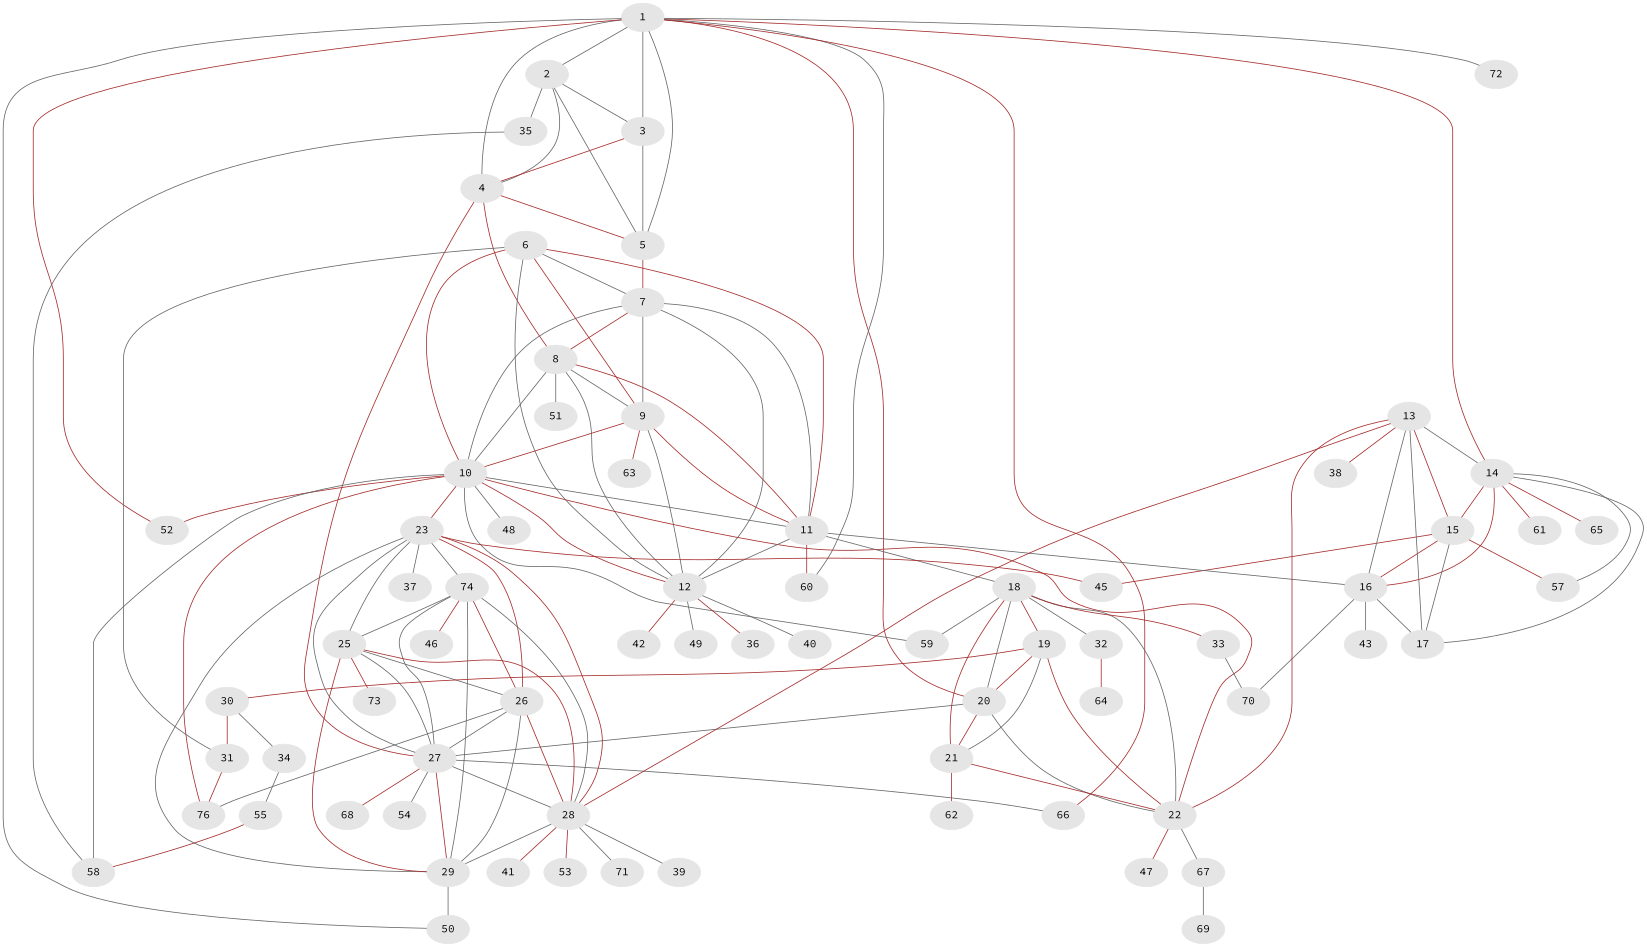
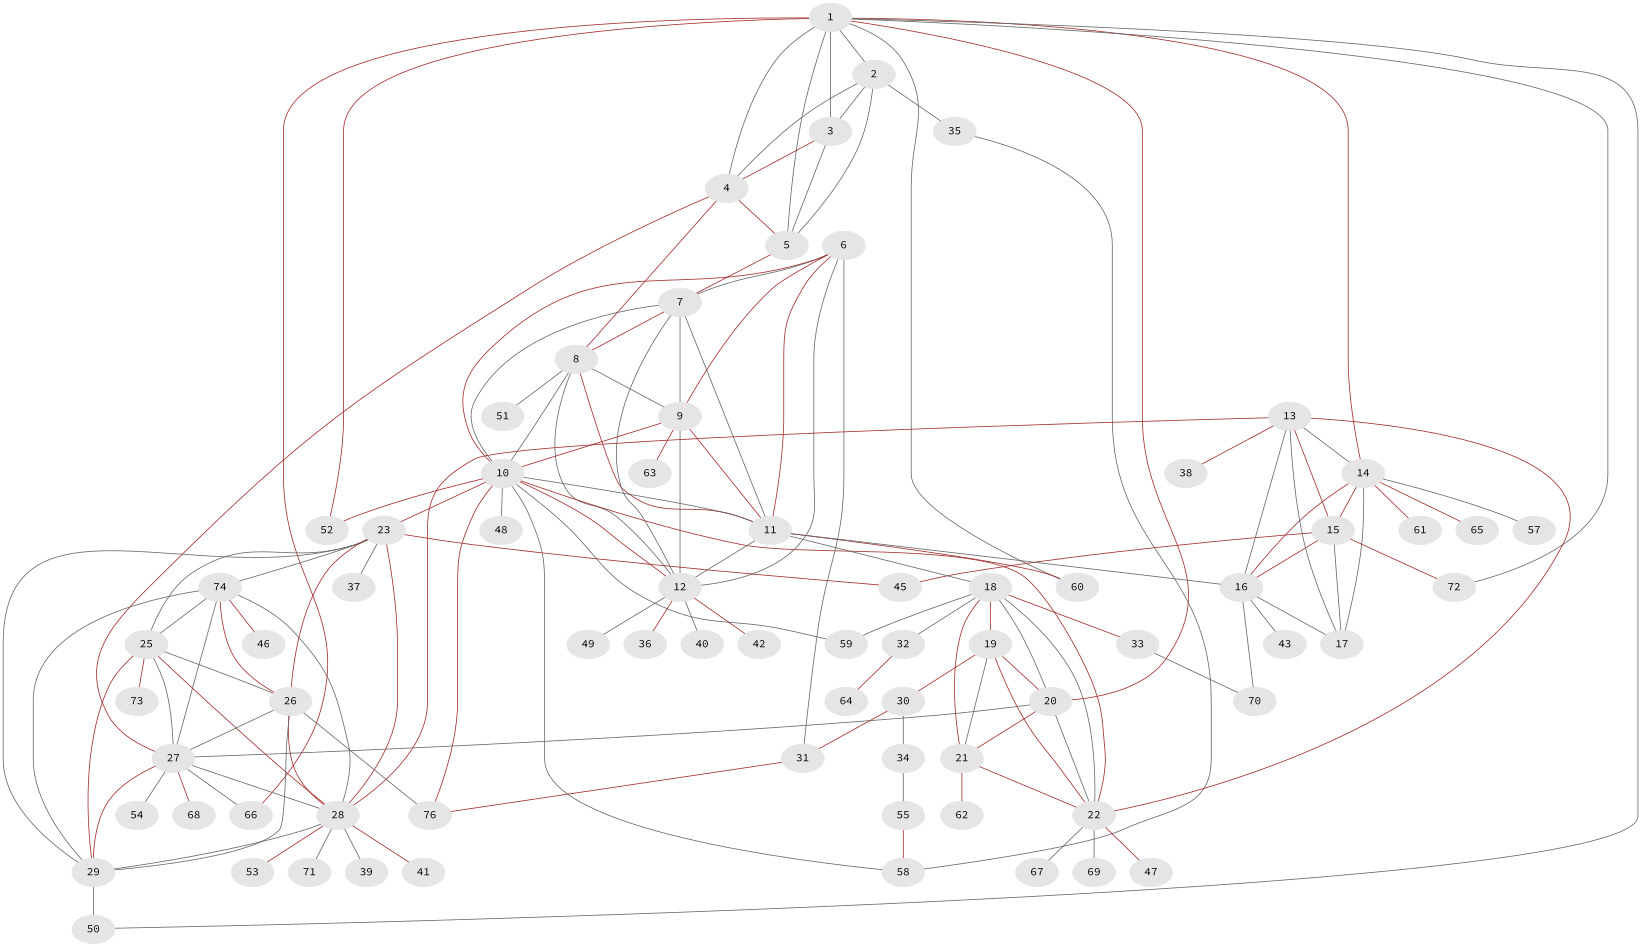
(1505, 559) -> (1394, 559)
(315, 651) -> none
(1203, 901) -> (1094, 844)
